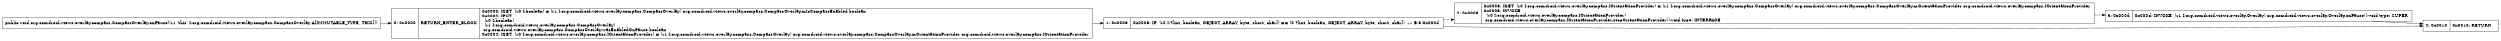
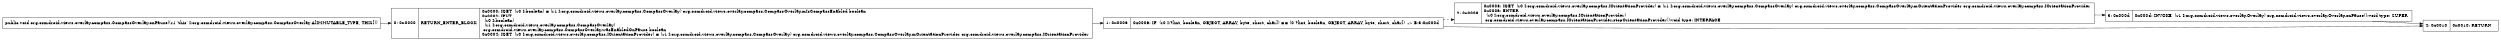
(1504, 11) -> (1503, 11)
